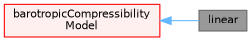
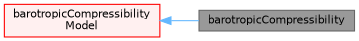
(223, 21) -> (277, 21)
